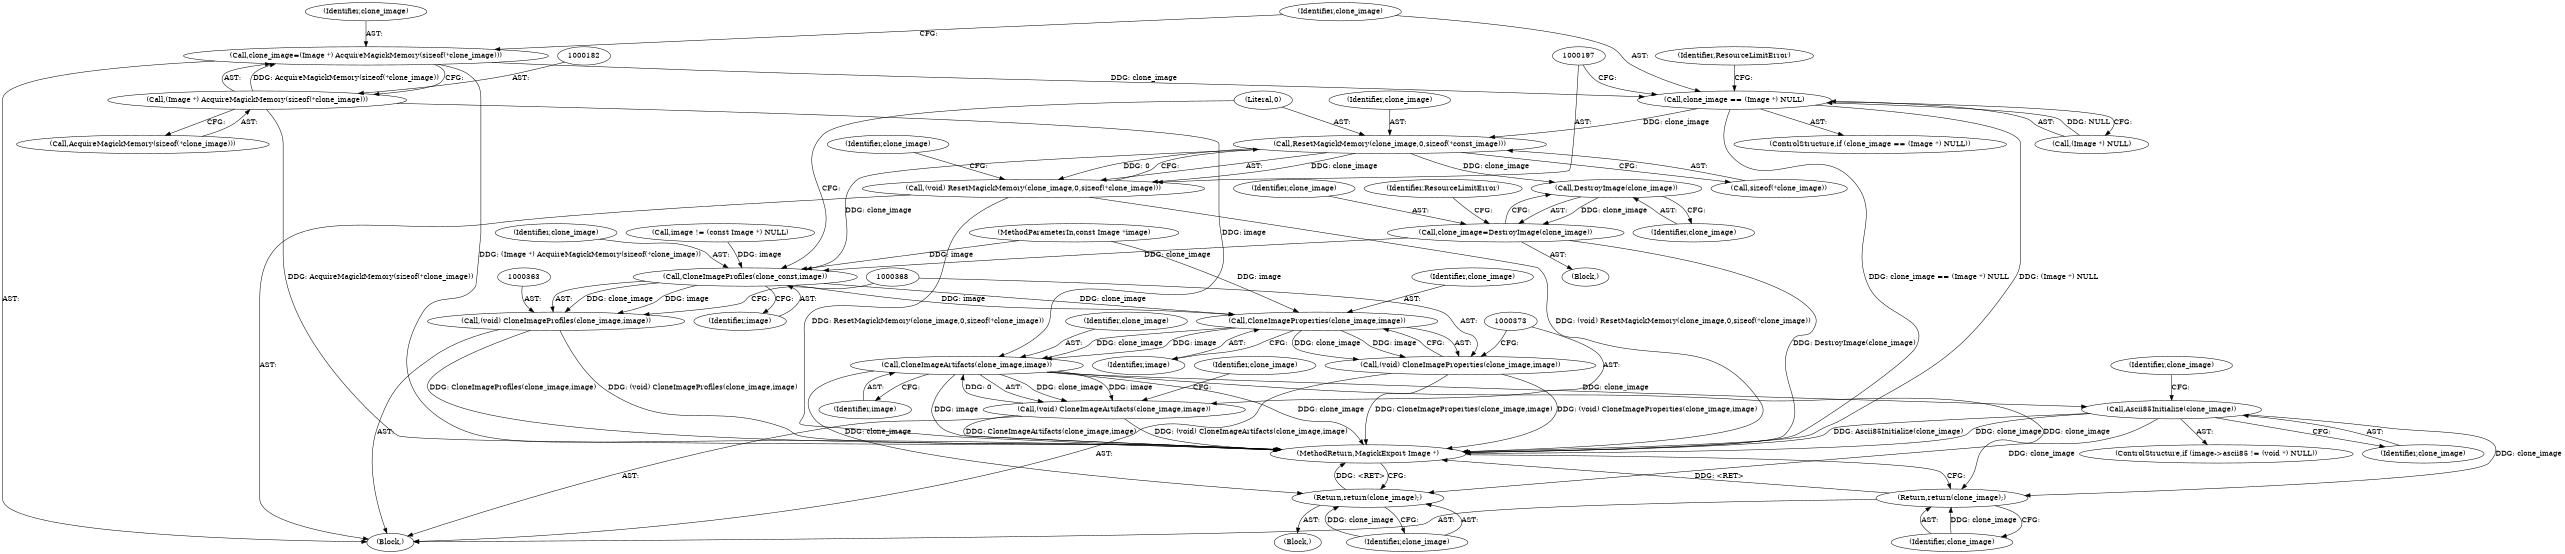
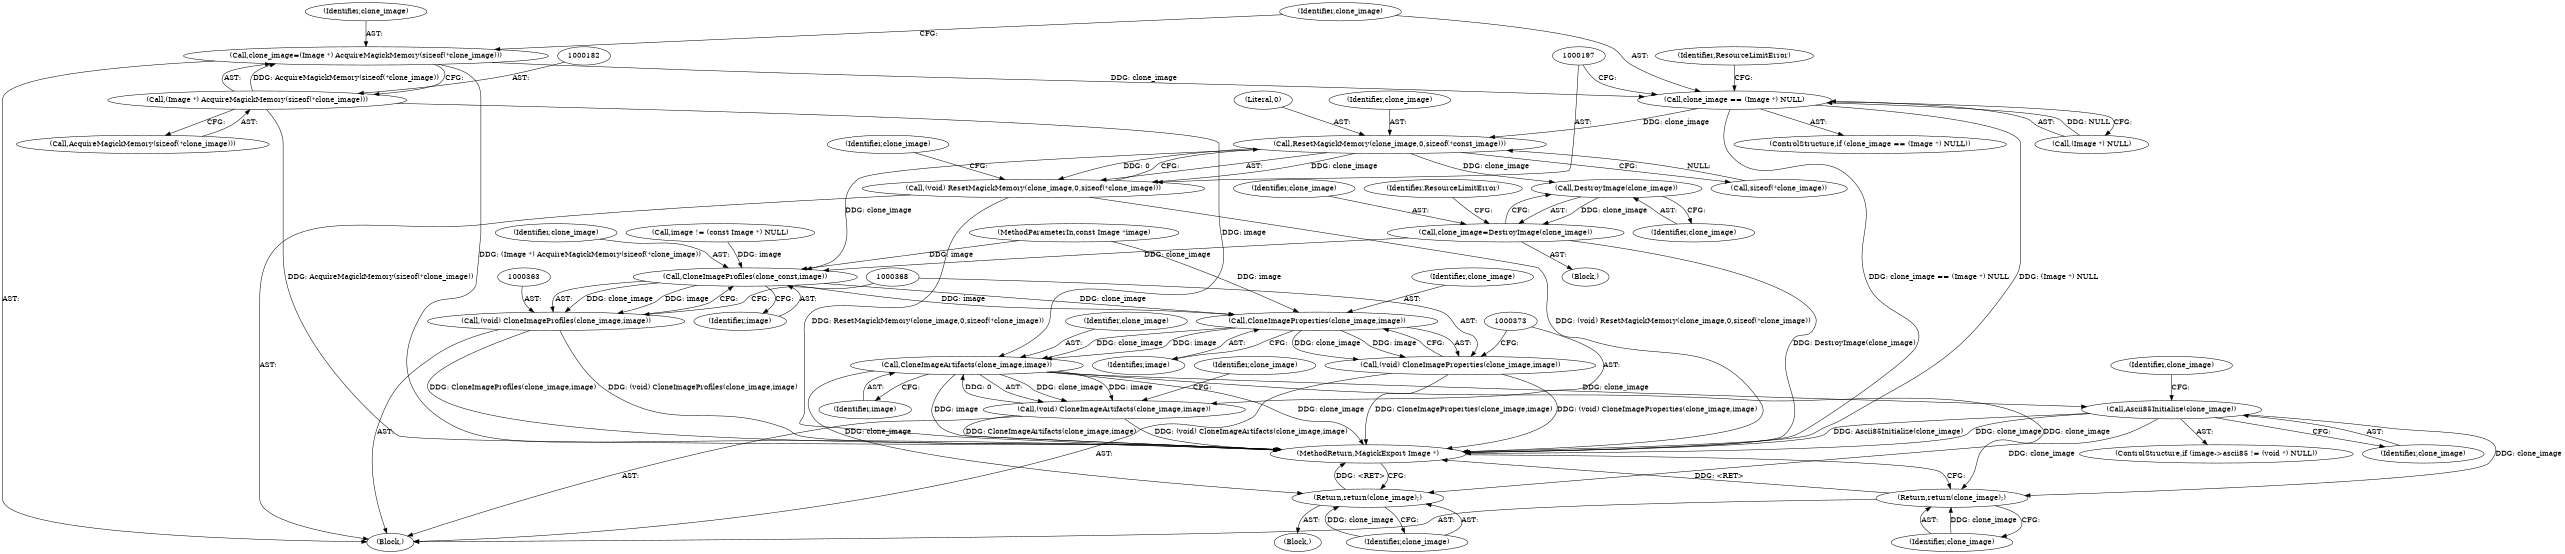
(950, 111) -> (694, 307)
(1700, 166) -> (1700, 166)
